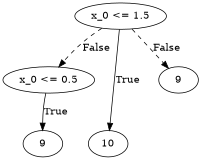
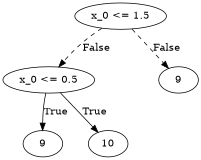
(115, 76) -> (77, 110)
